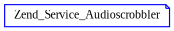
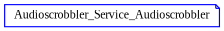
(87, 16) -> (112, 16)
